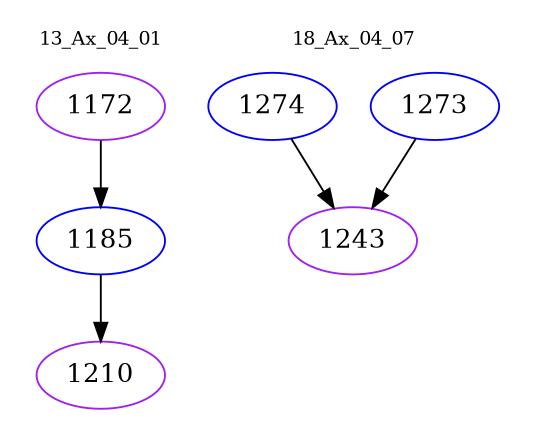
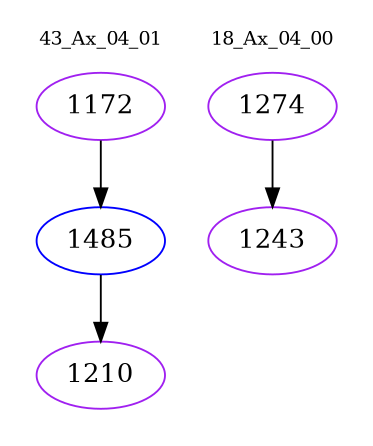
(101, 40) -> (101, 40)
(354, 40) -> (273, 40)
(273, 106) -> (273, 106)
(435, 106) -> none
(101, 241) -> (101, 241)
